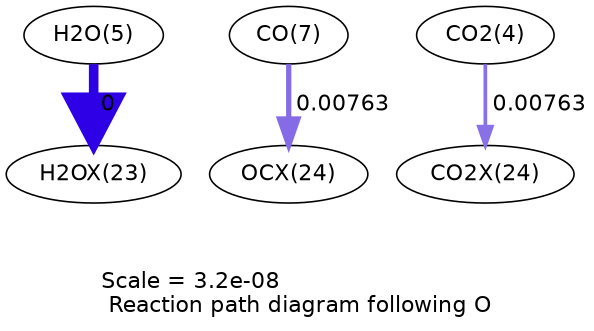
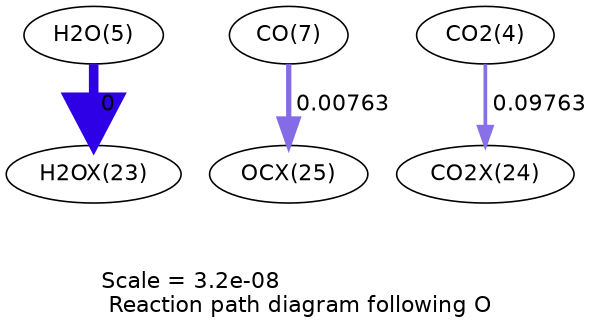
(537, 105) -> (537, 105)
(289, 174) -> (289, 174)
